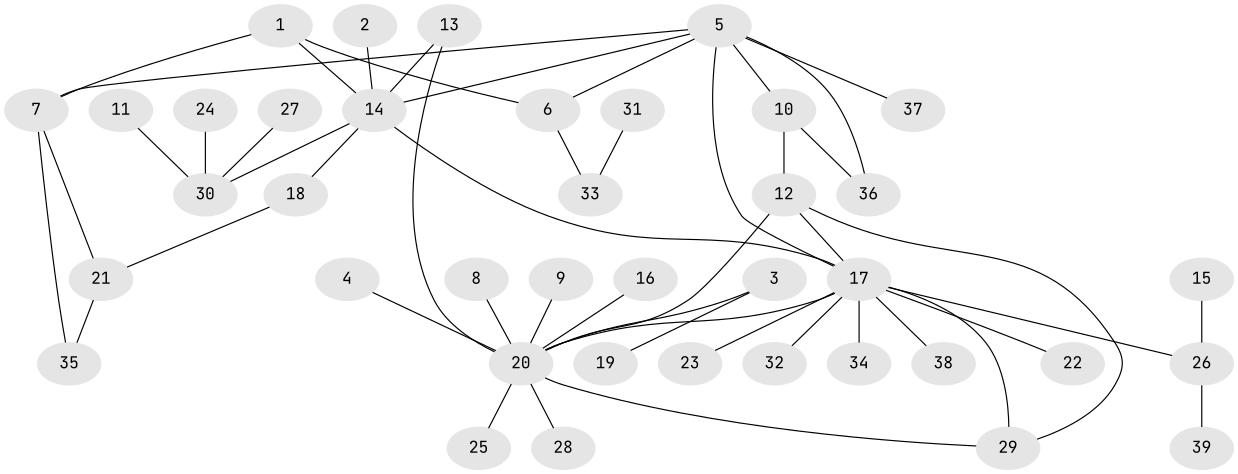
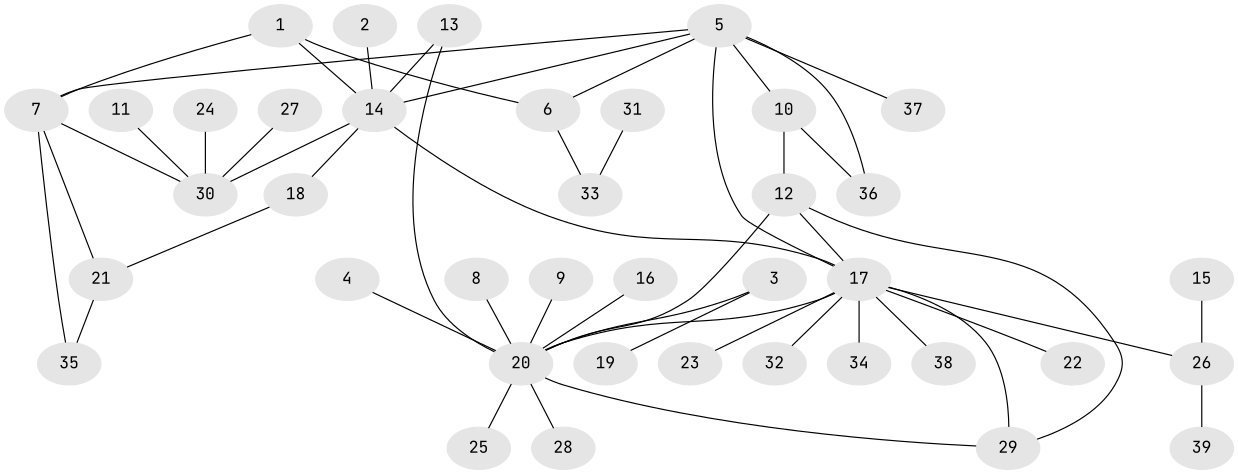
none -> (121, 153)
